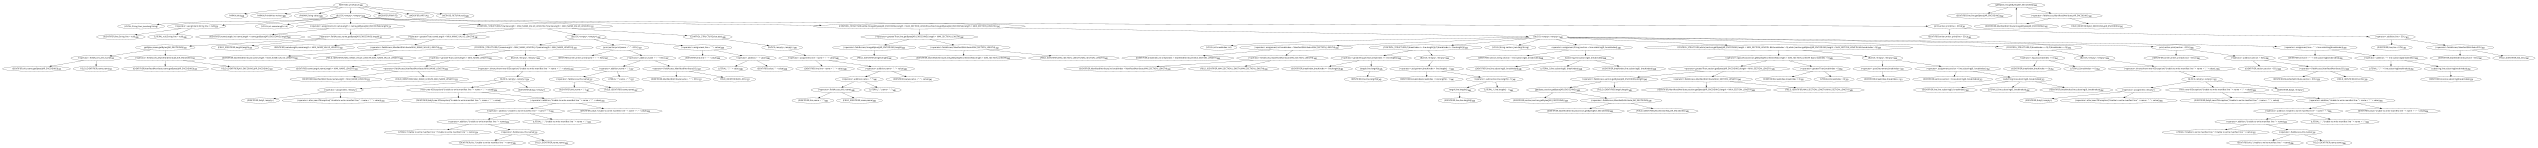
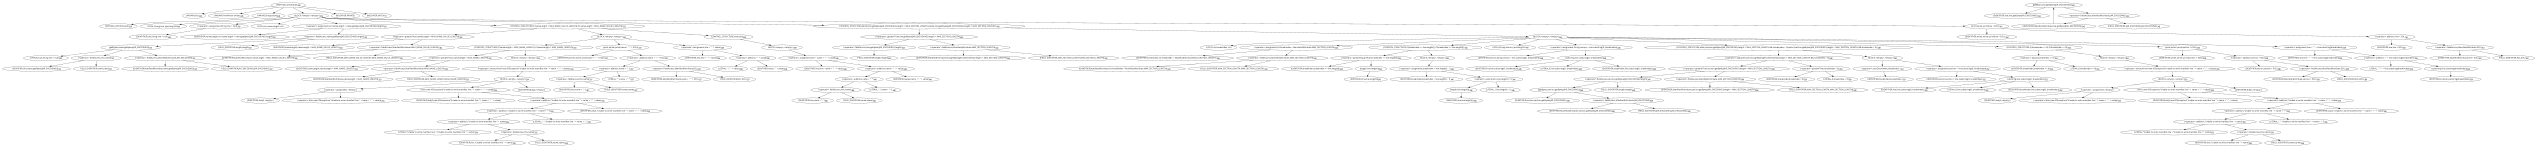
(403, 10) -> (195, 21)
(184, 31) -> (88, 53)
